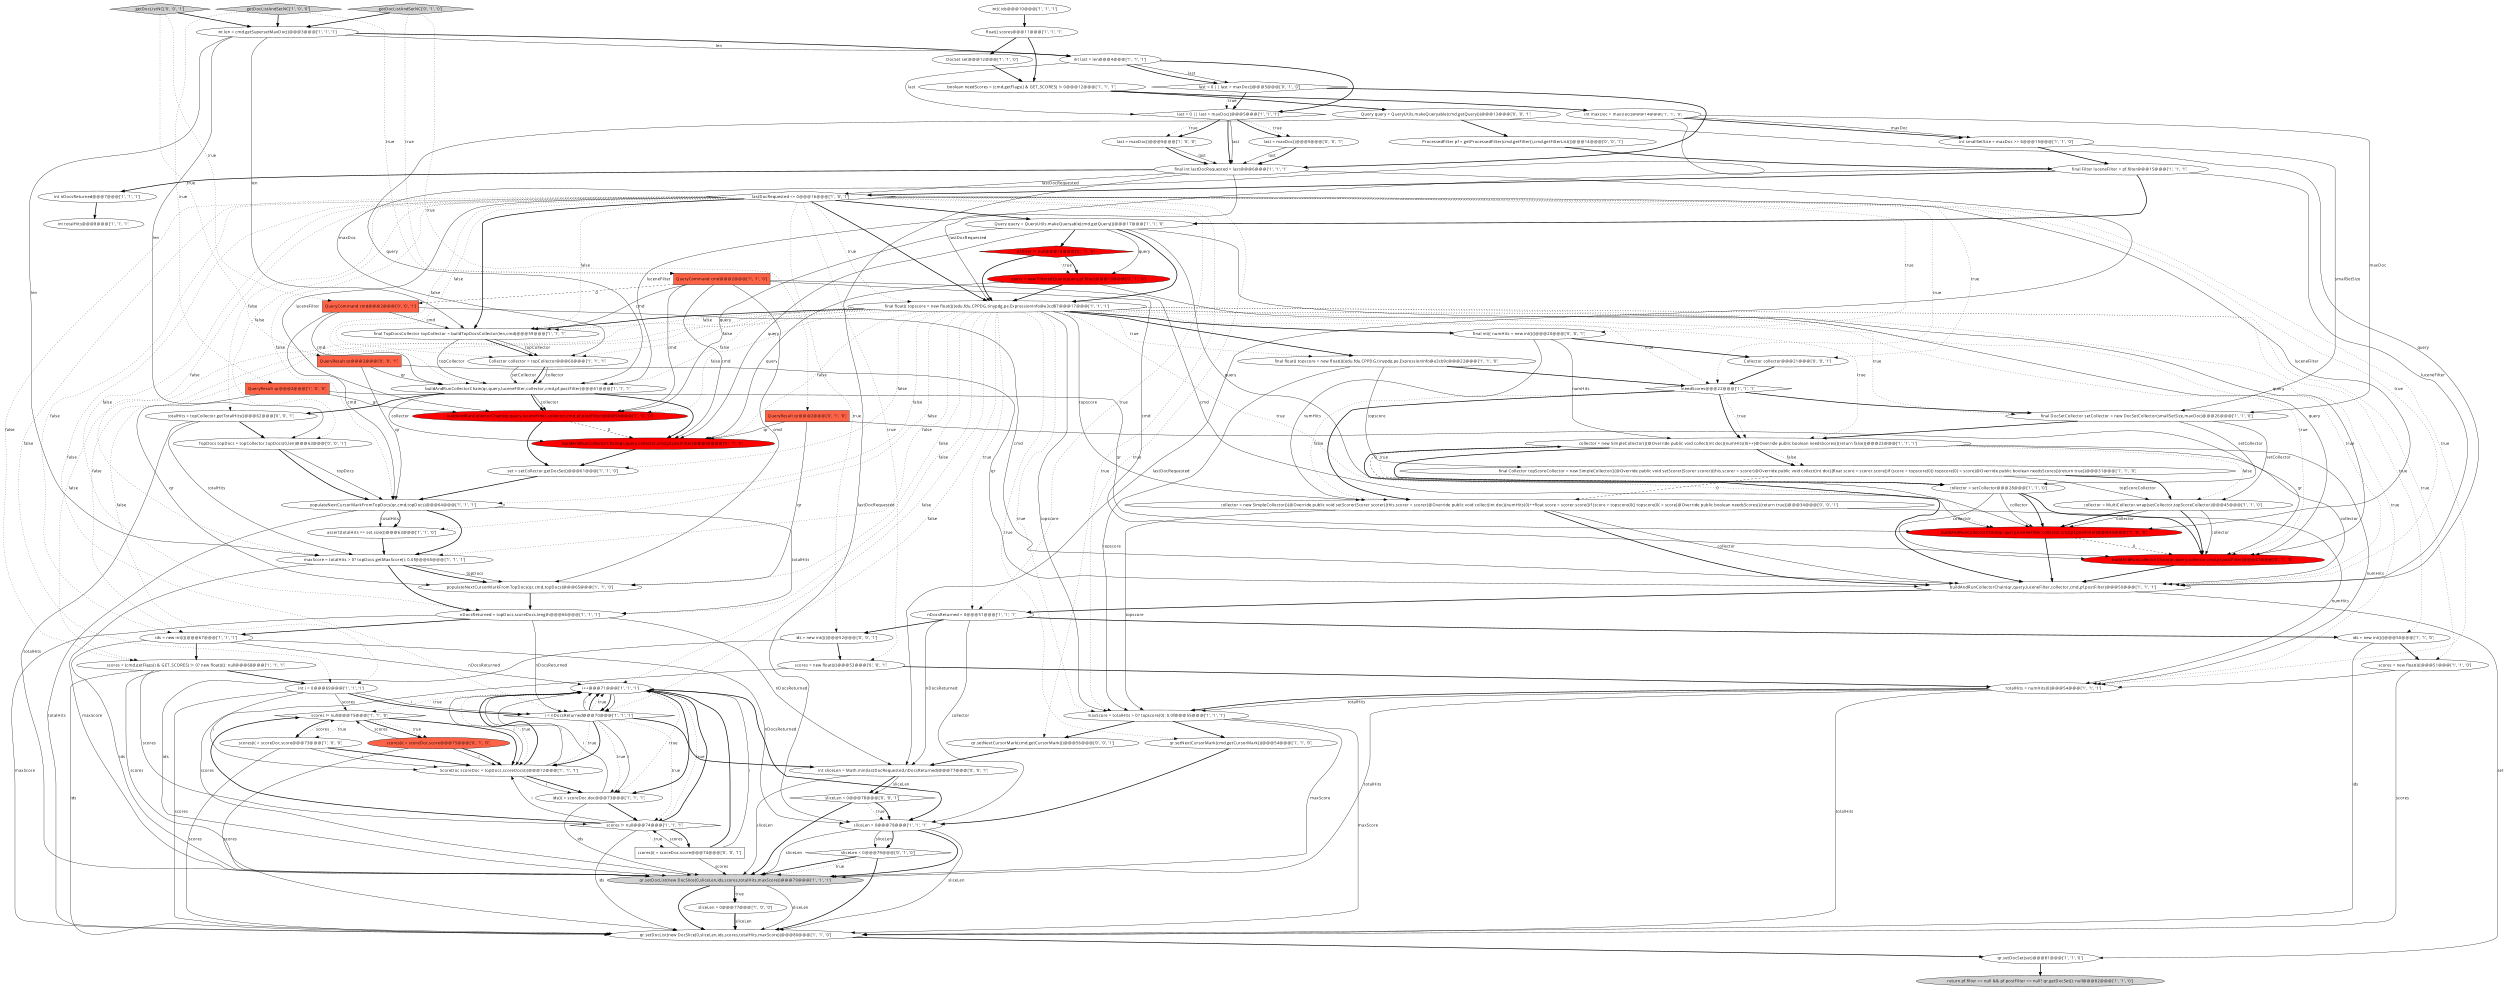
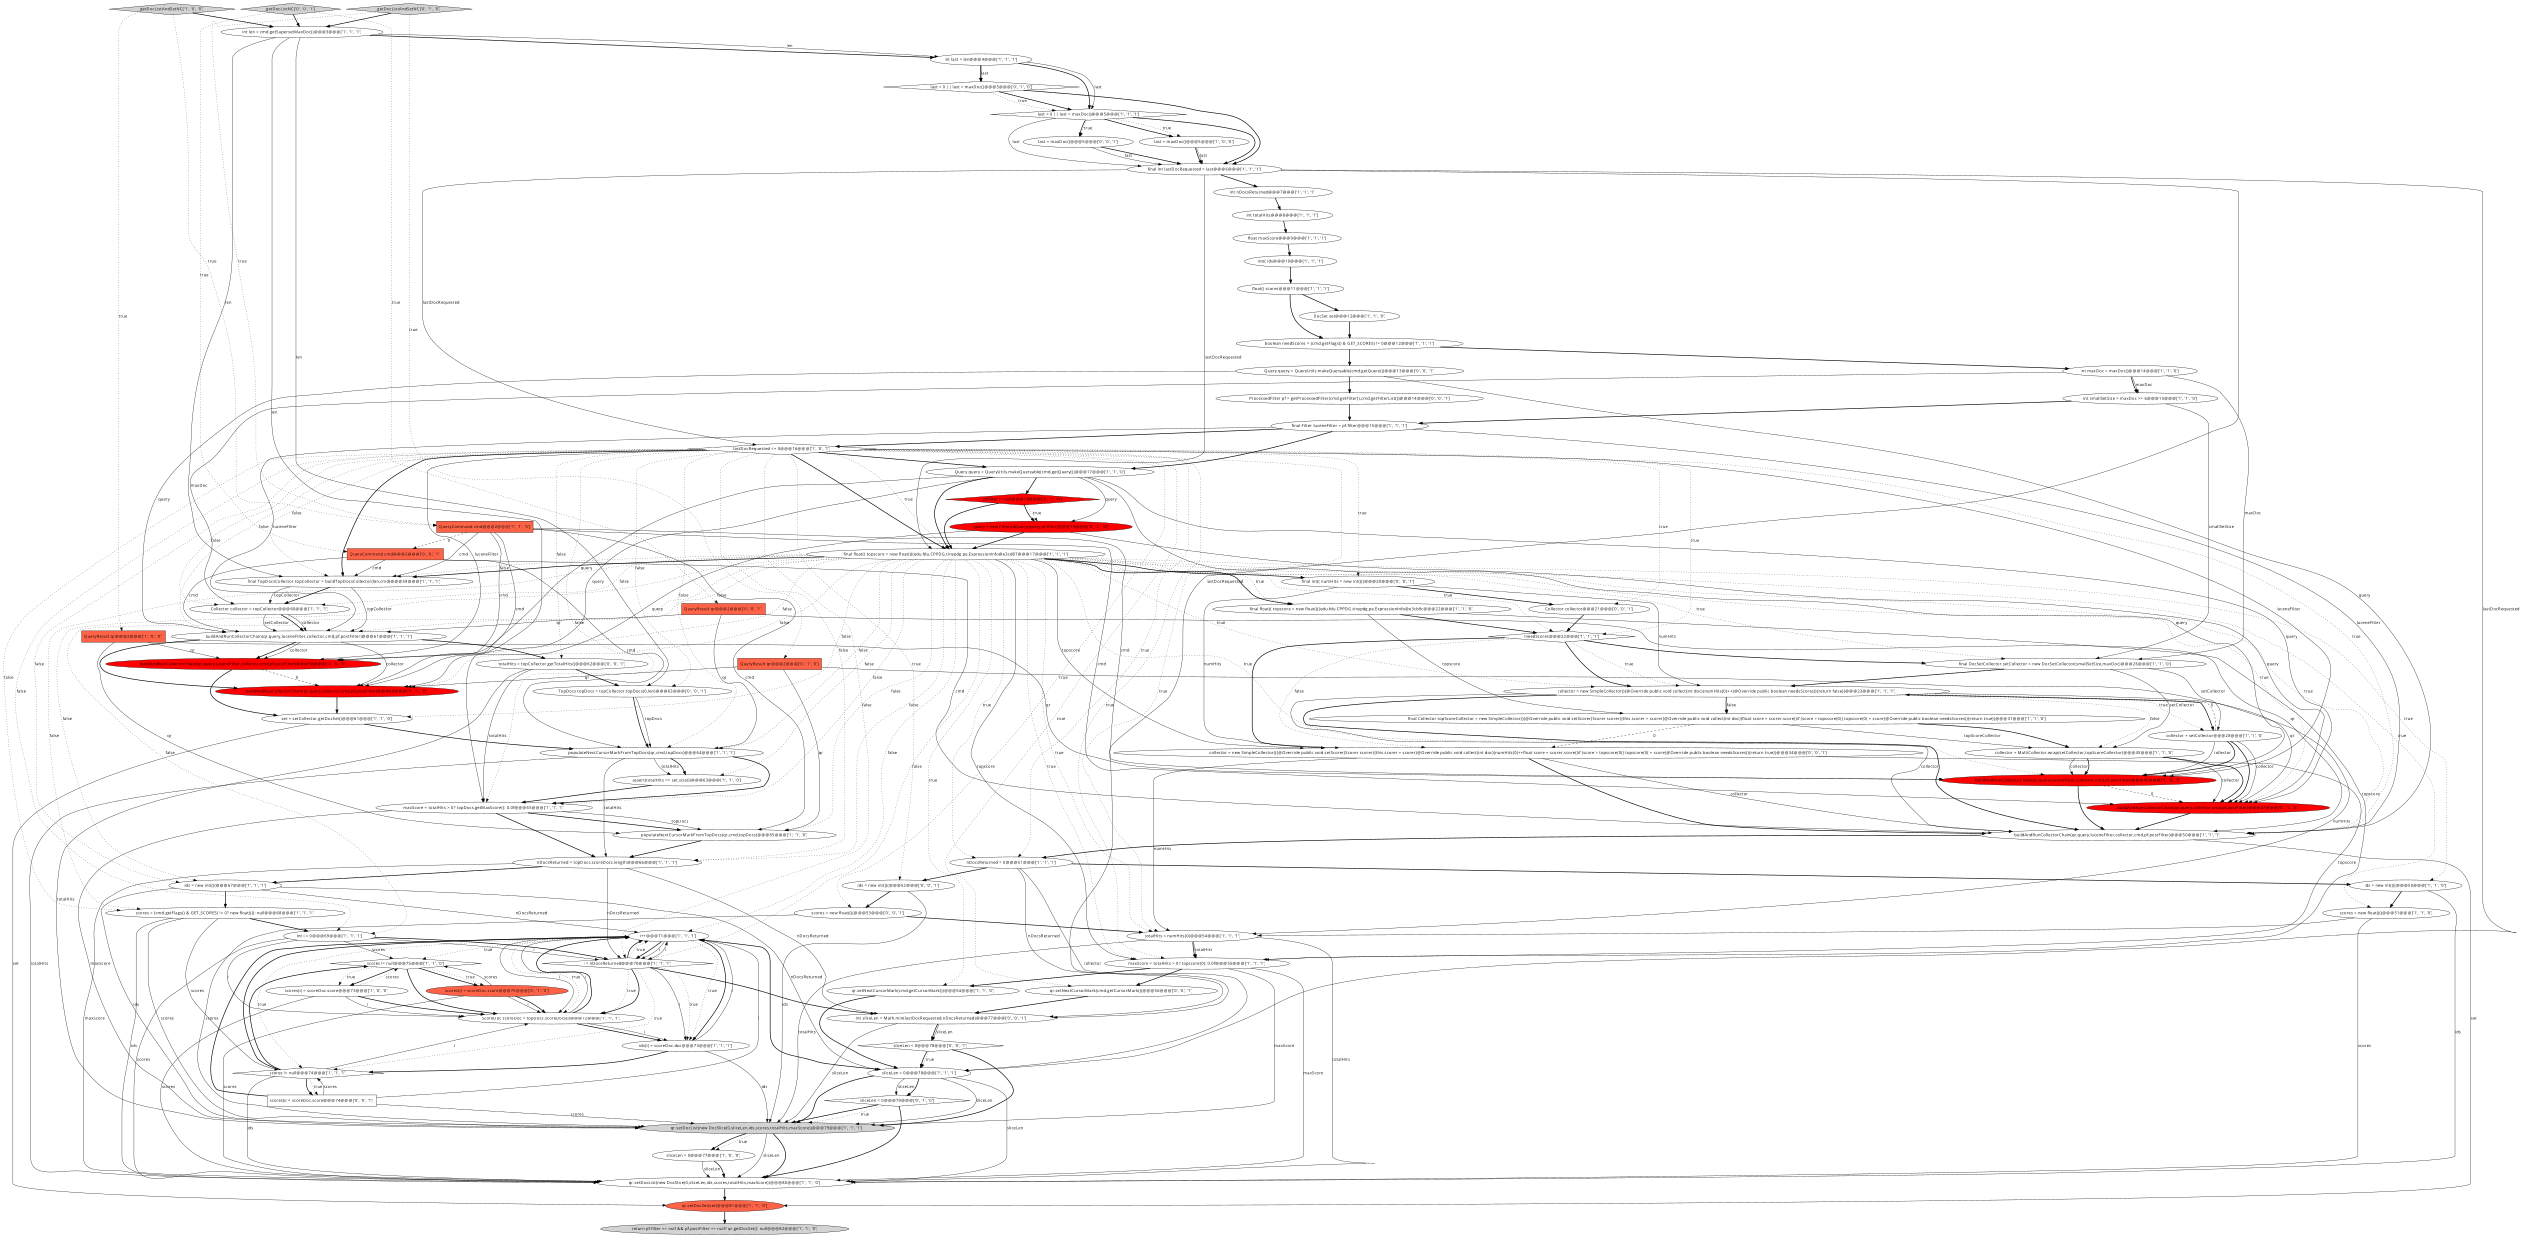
none -> (1287, 238)
(2040, 958) -> (725, 1206)
none -> (13, 1175)
